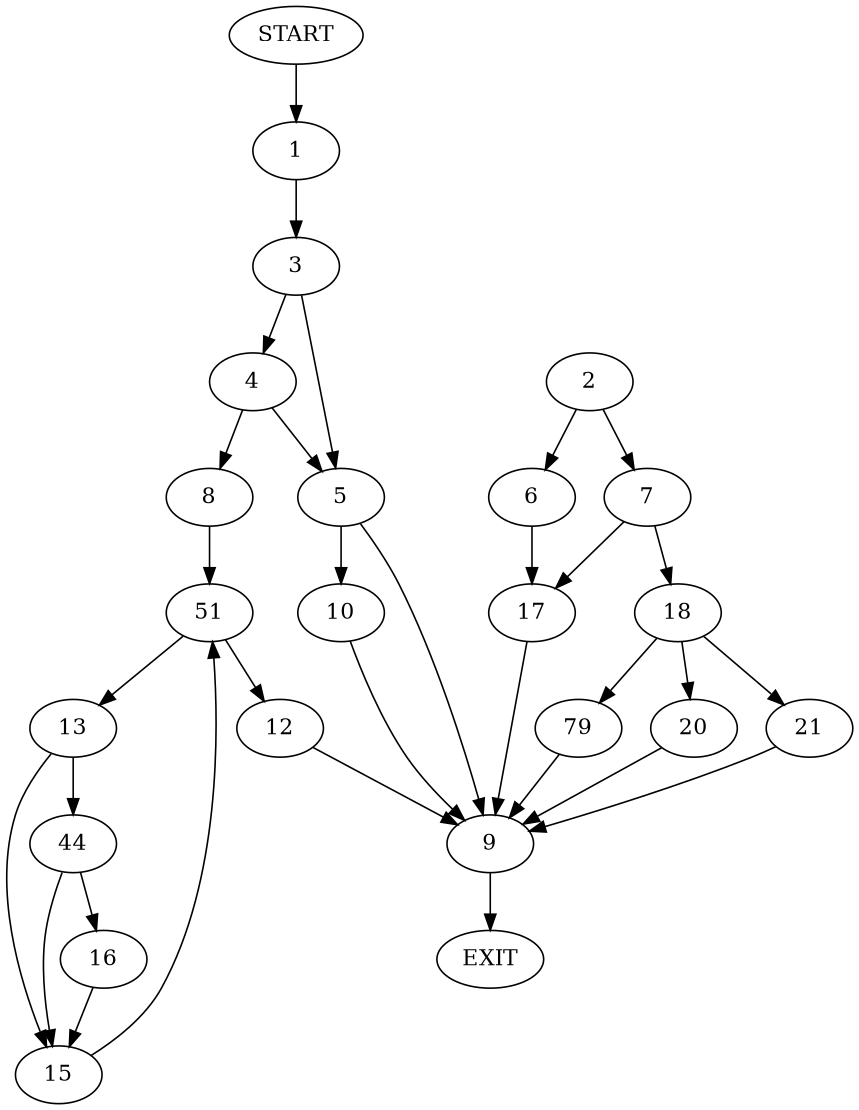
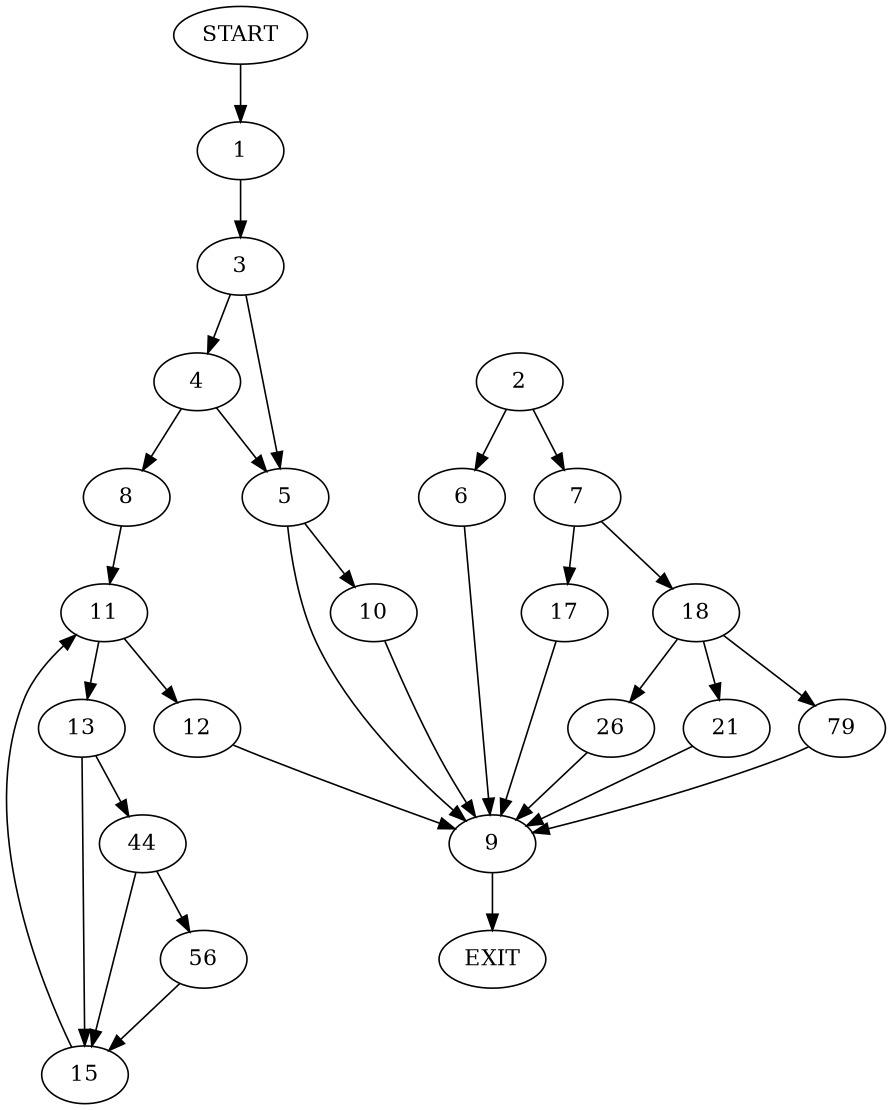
(532, 547) -> (476, 662)
(210, 613) -> (104, 613)
(694, 728) -> (611, 728)
(104, 959) -> (204, 959)
